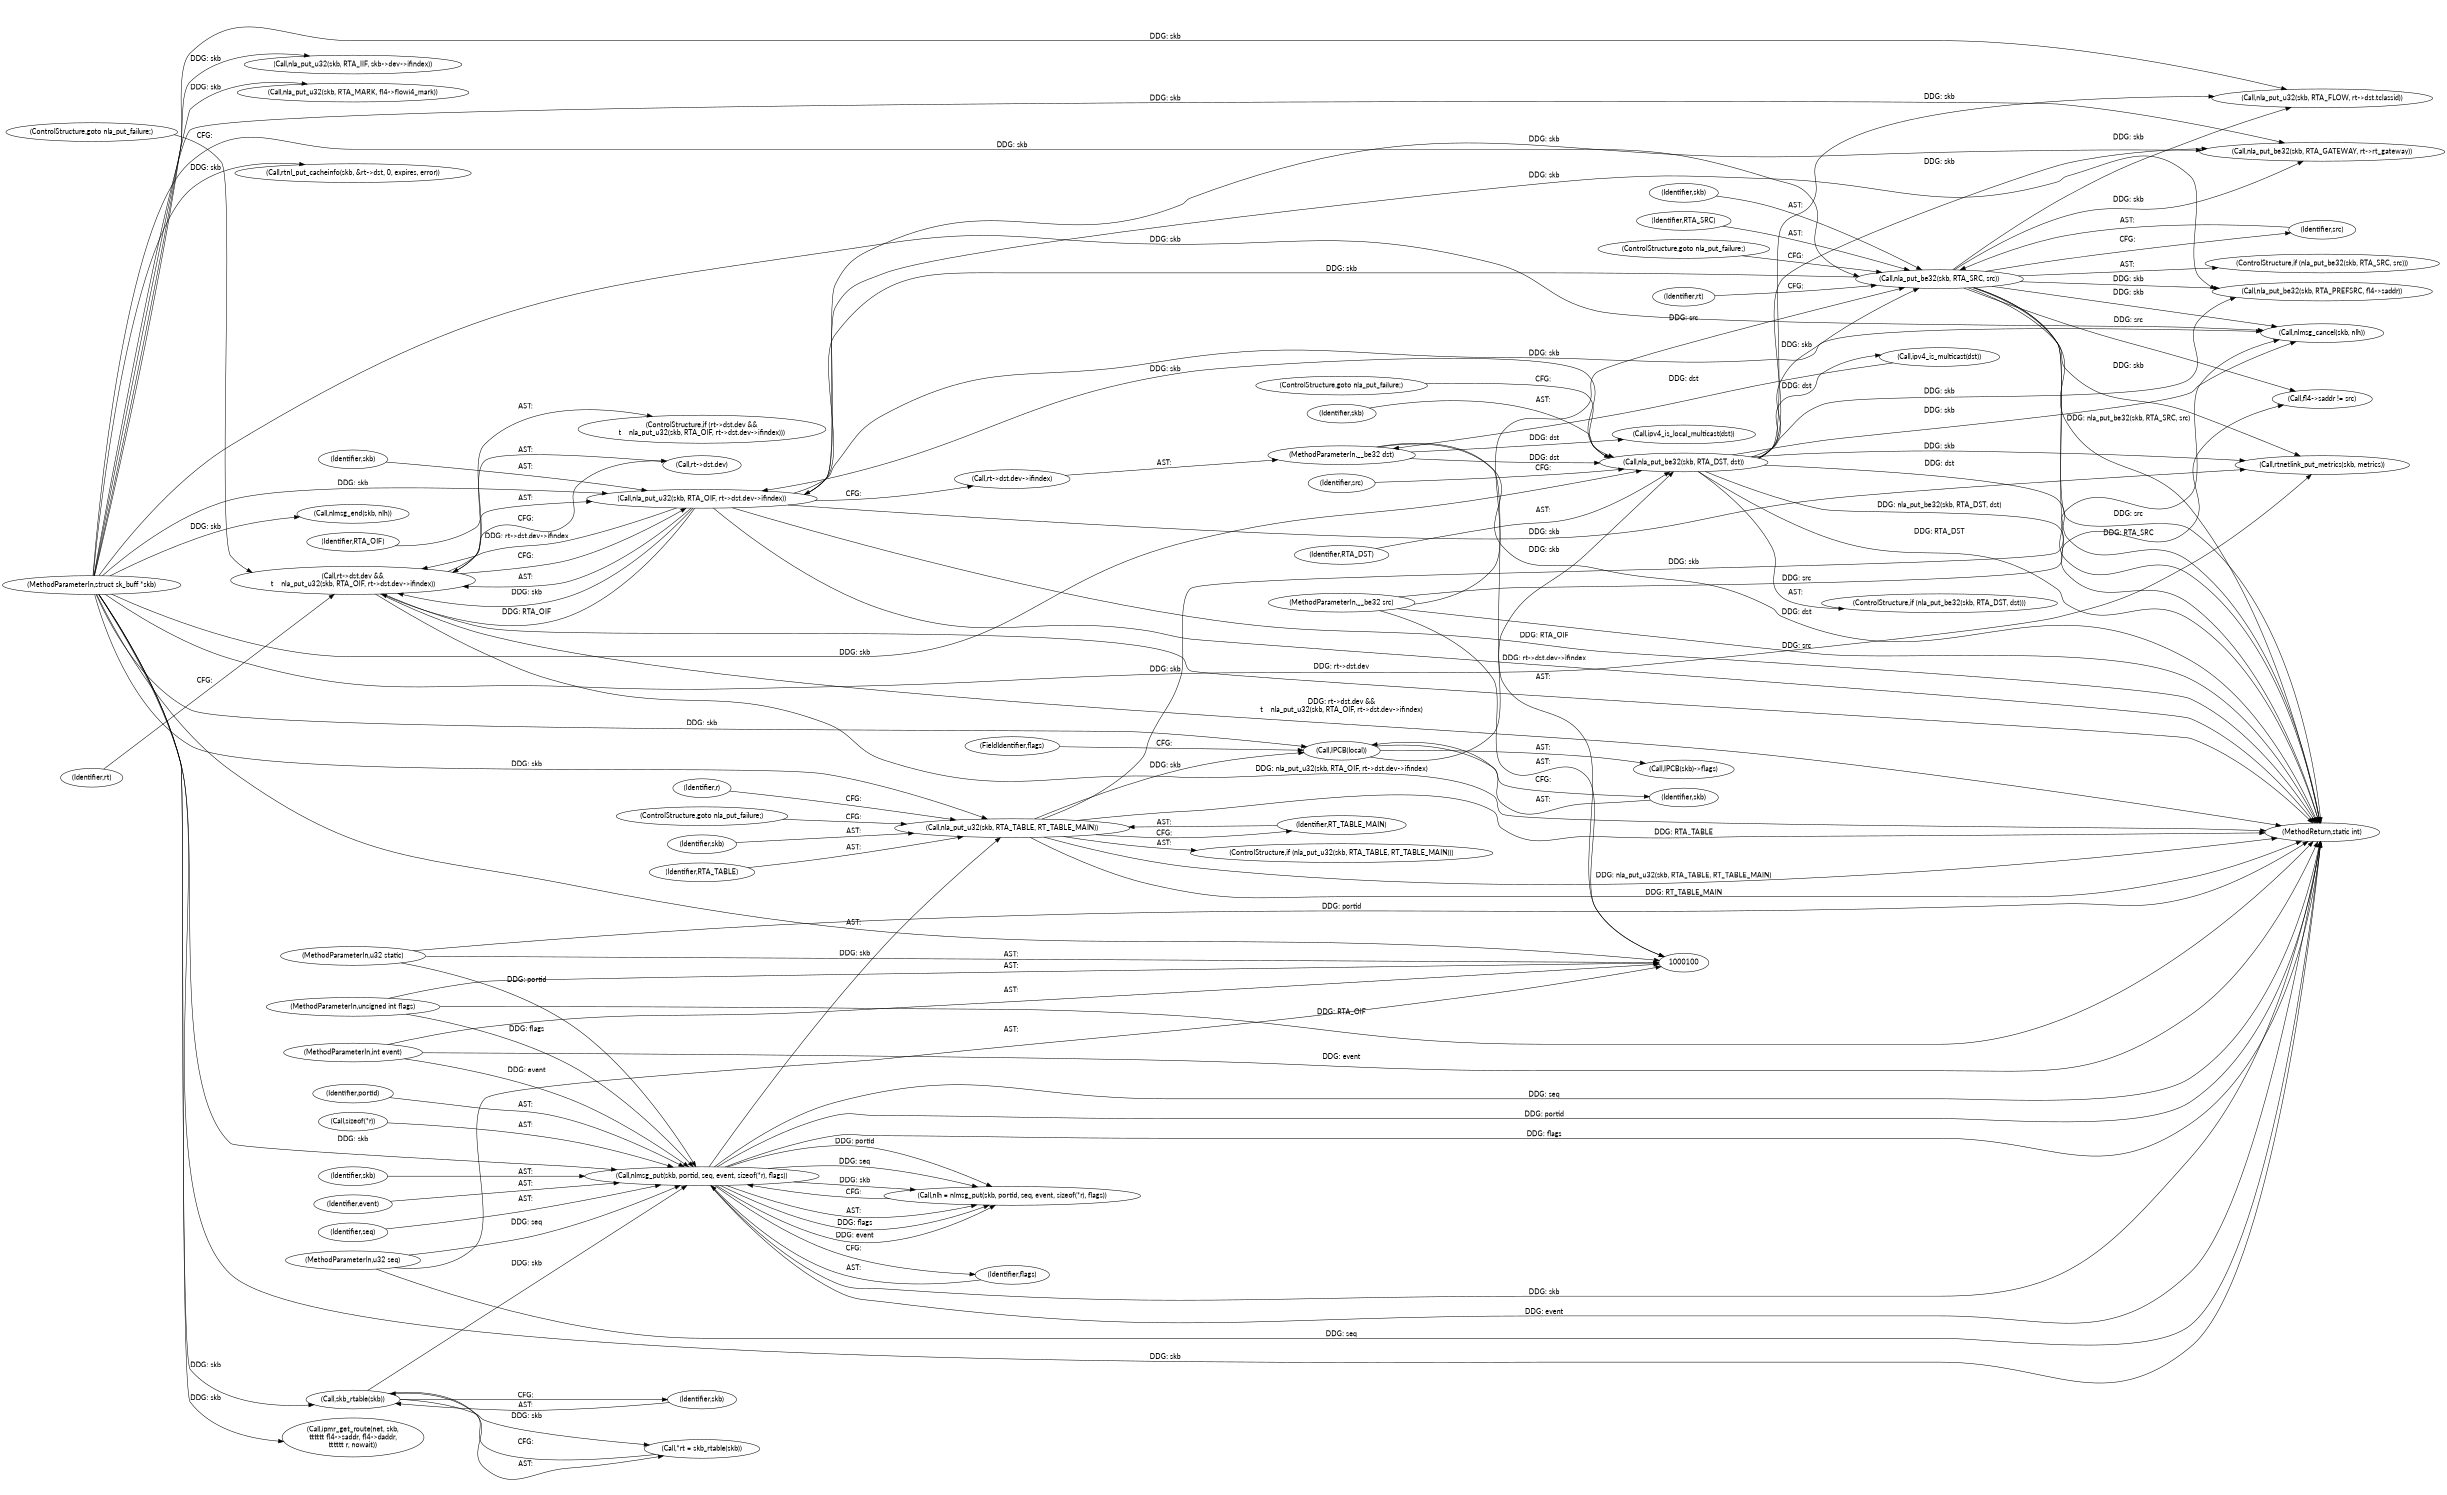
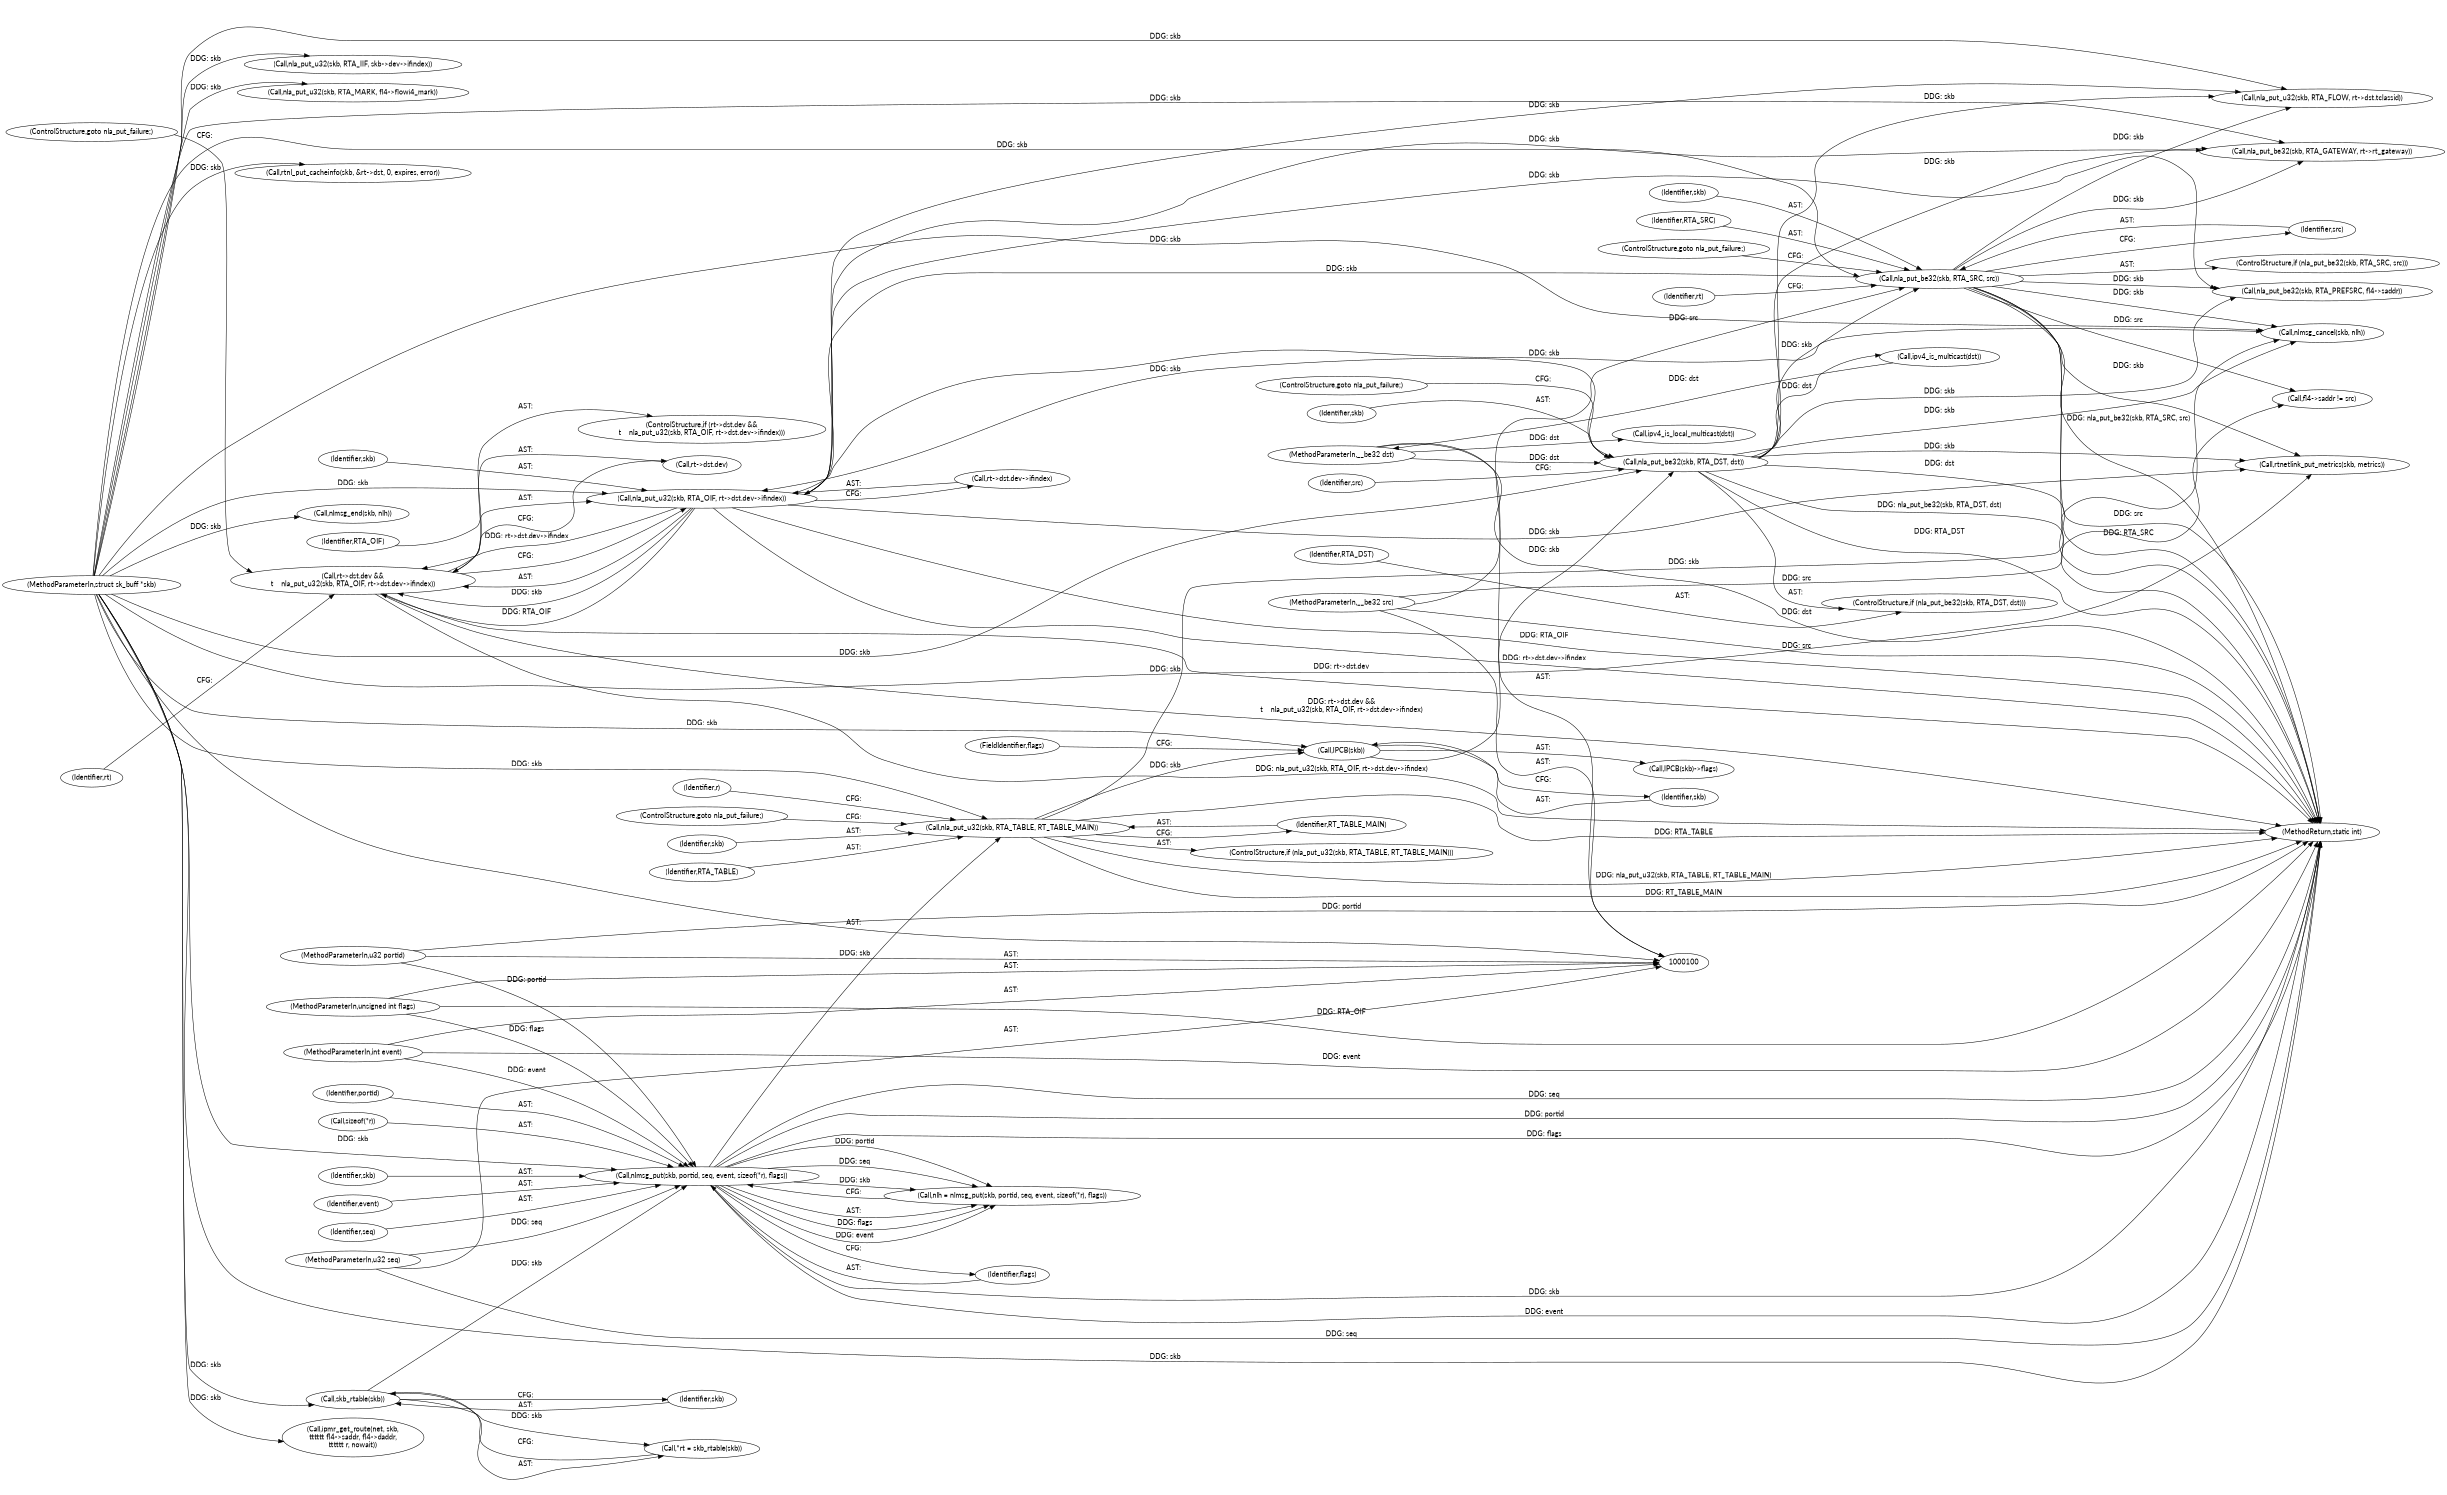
none -> (1401, 128)
(1169, 468) -> (878, 488)
(1525, 524) -> (1636, 606)
(1342, 751) -> (1342, 751)
(353, 956) -> (353, 956)
